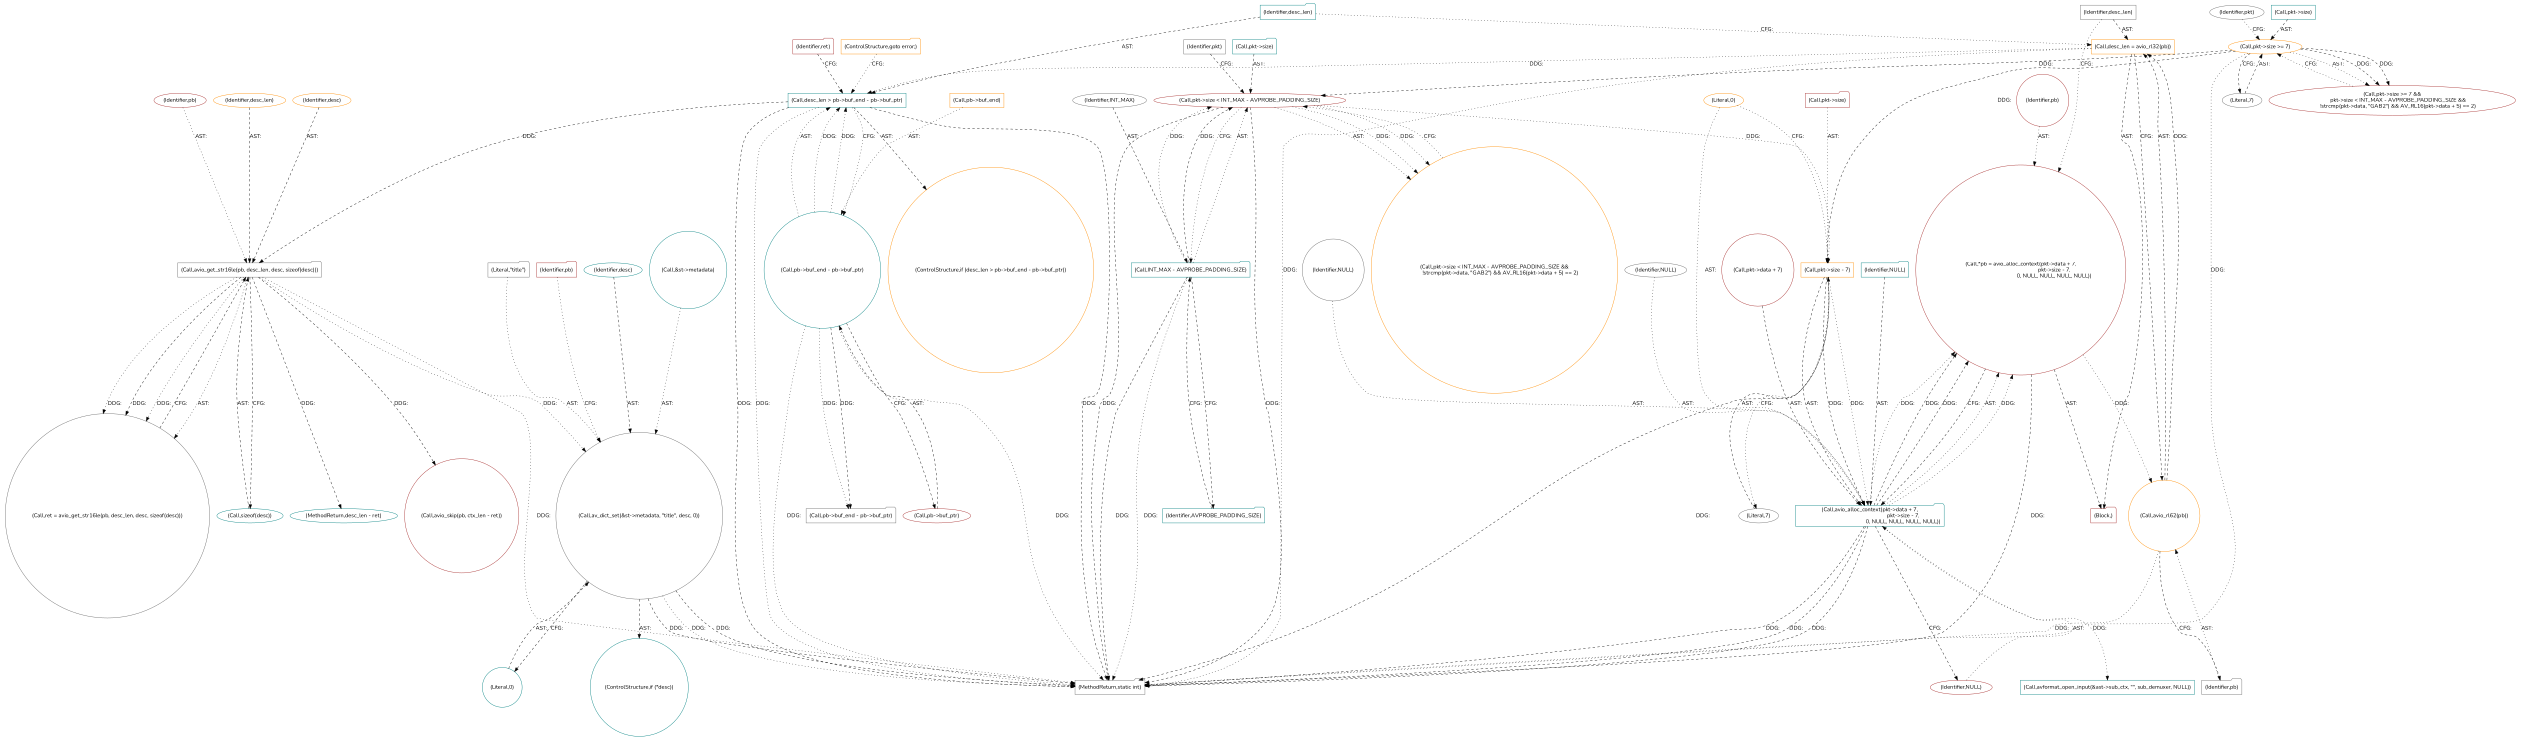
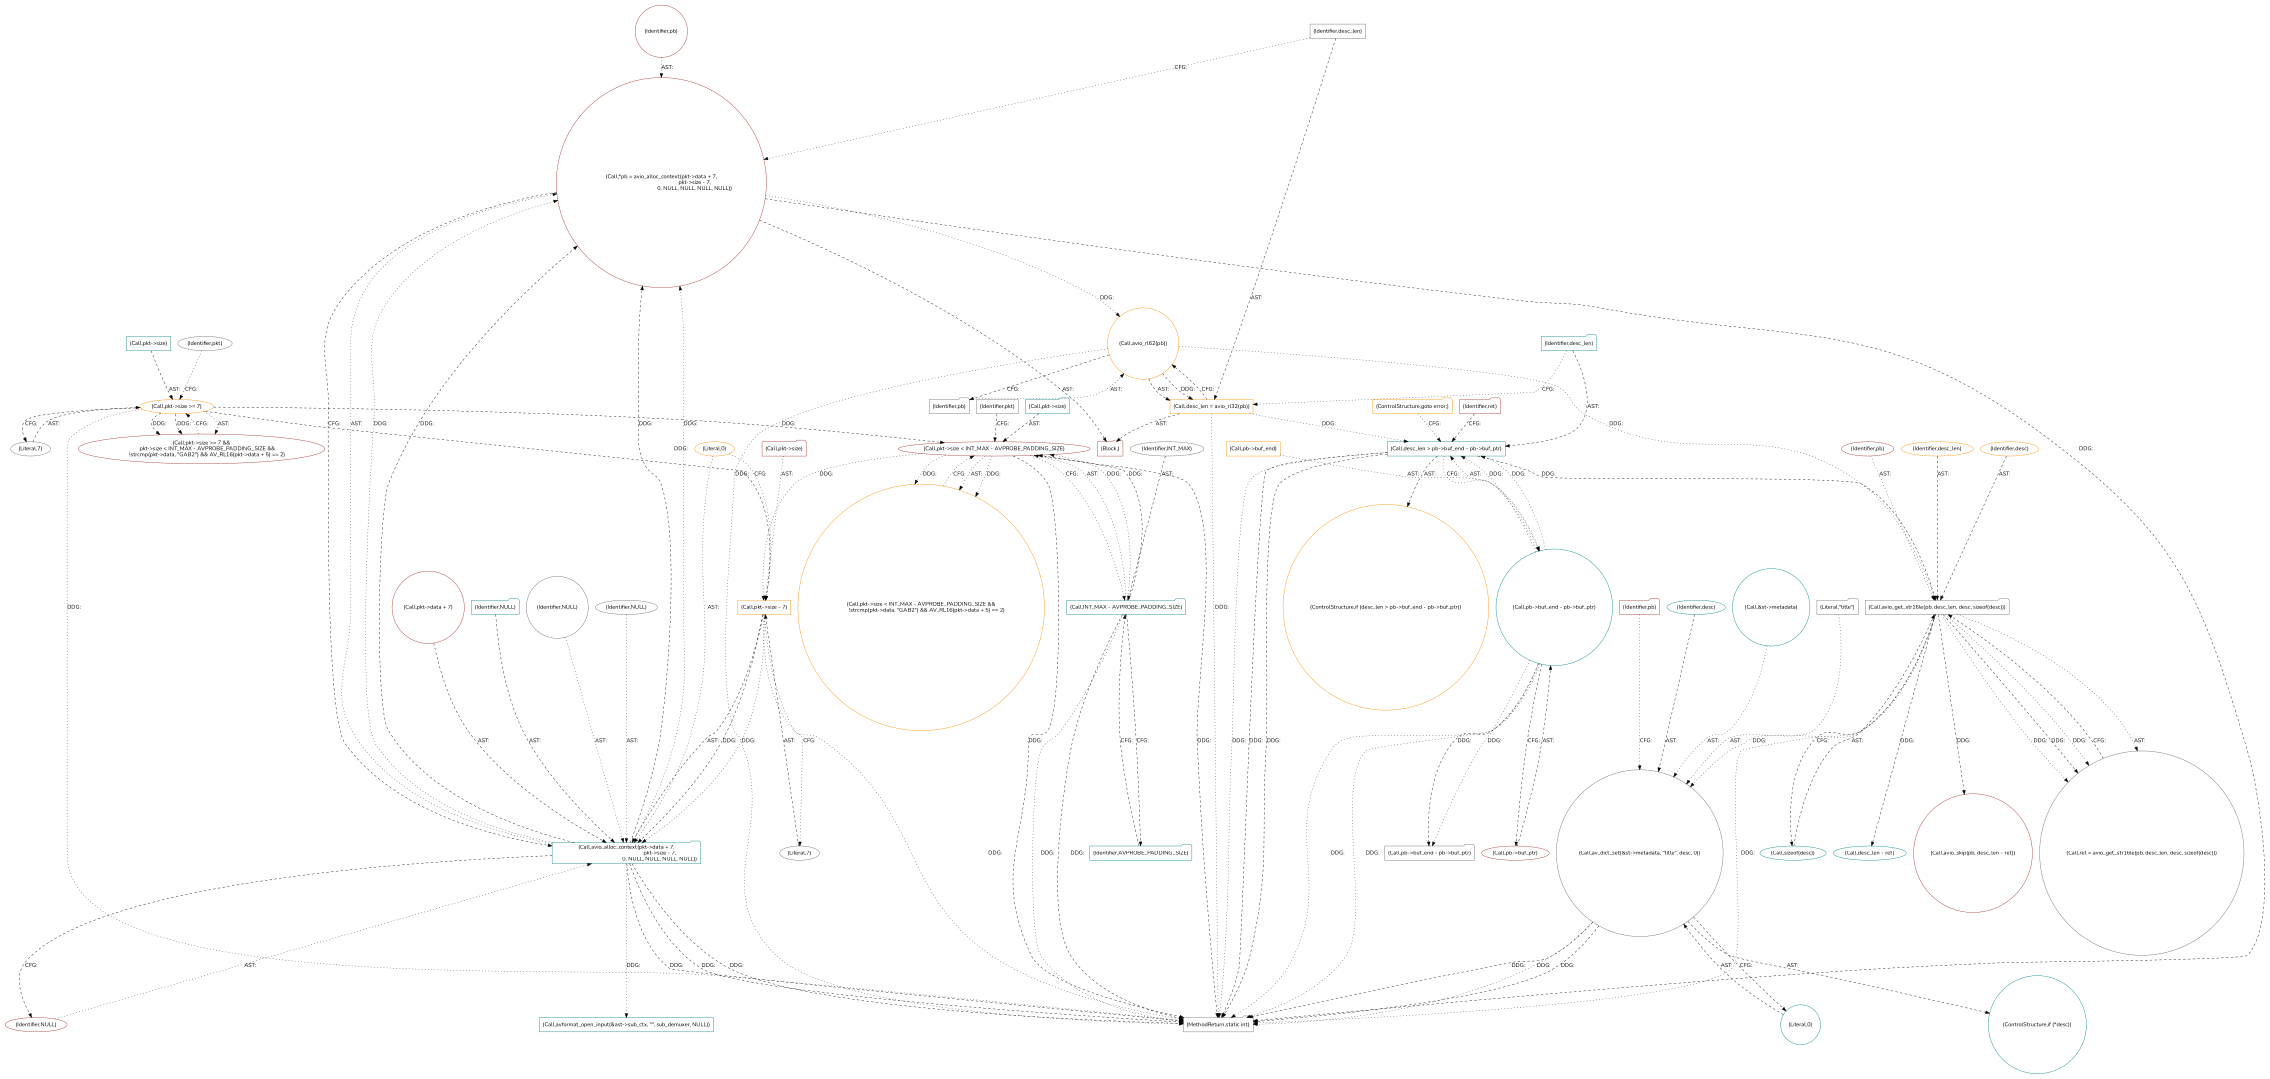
none -> (1572, 401)
(1524, 503) -> (919, 867)
(344, 516) -> (1870, 853)
(462, 516) -> (1973, 853)
